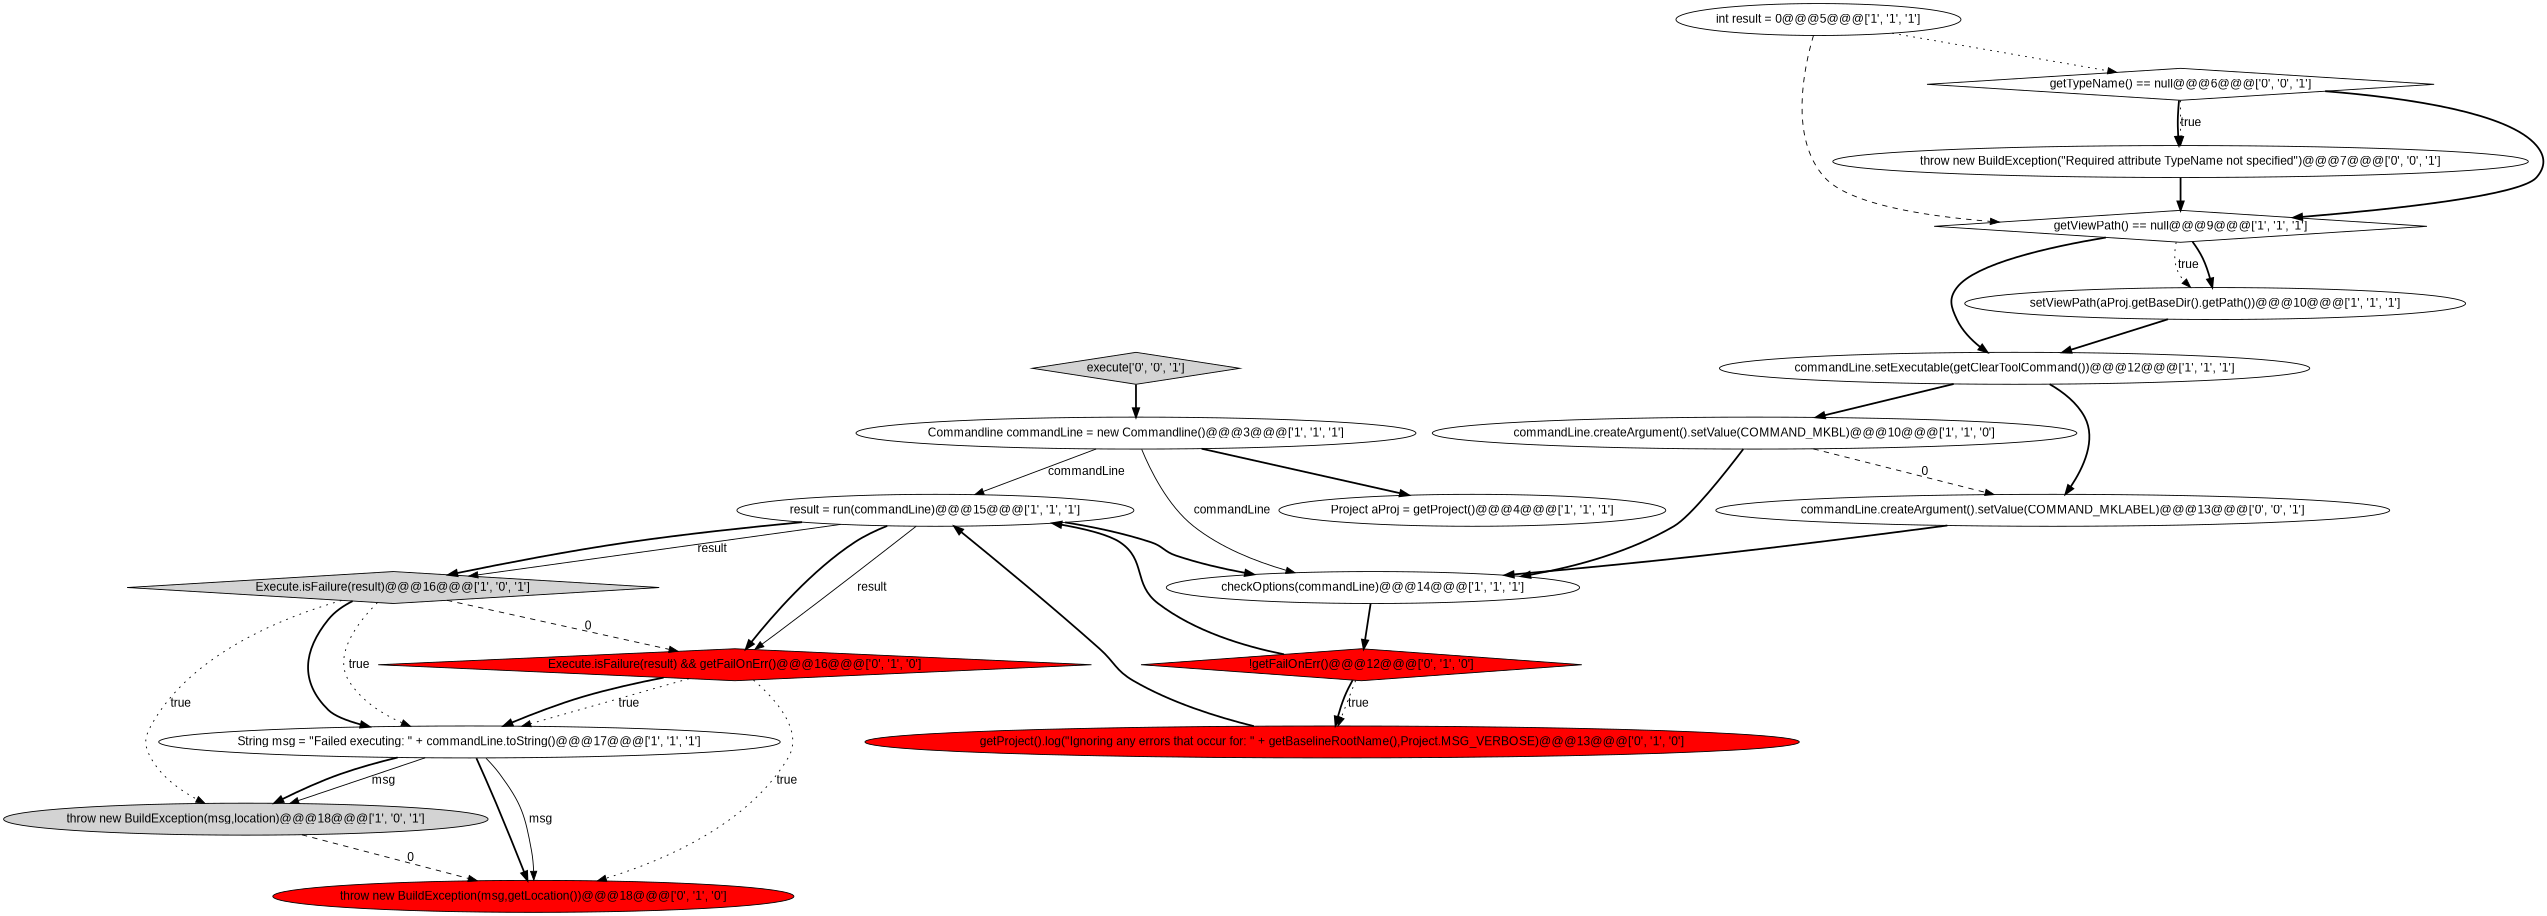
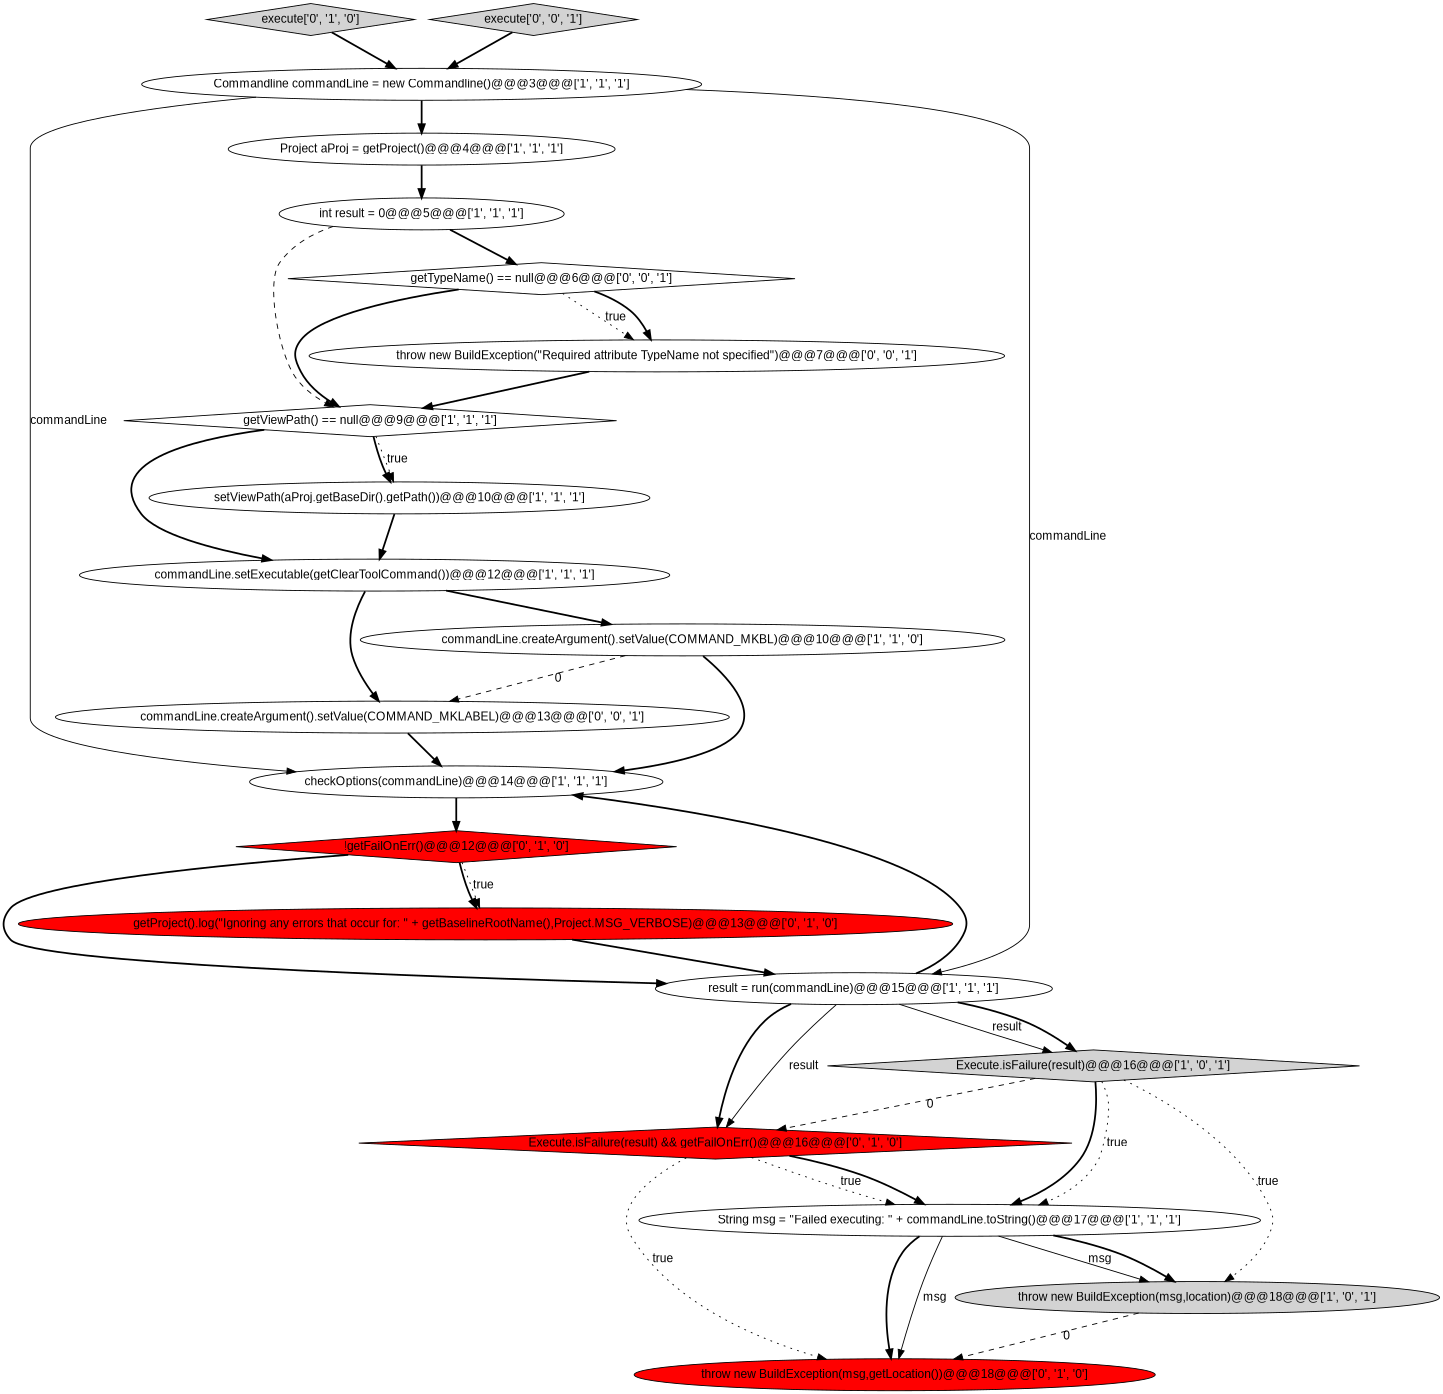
none -> (311, 20)
(2000, 52) -> (479, 245)
none -> (422, 177)
